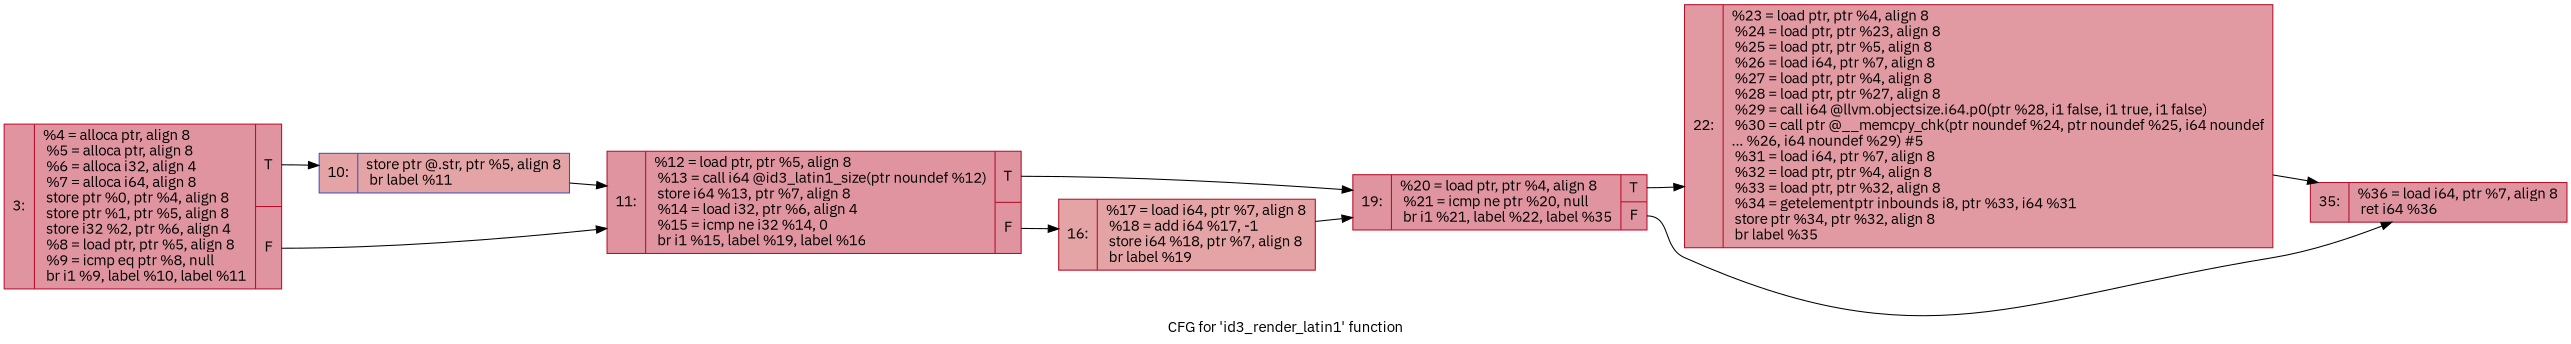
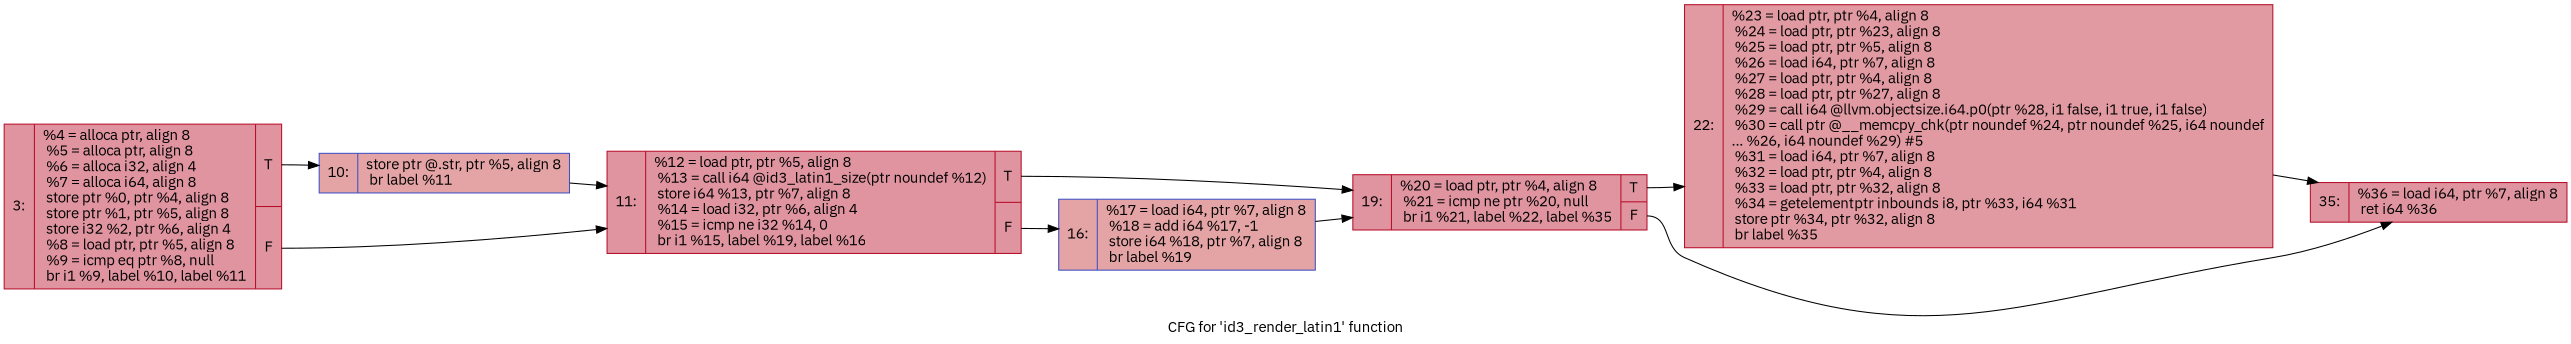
(1187, 235) -> (1187, 235)
